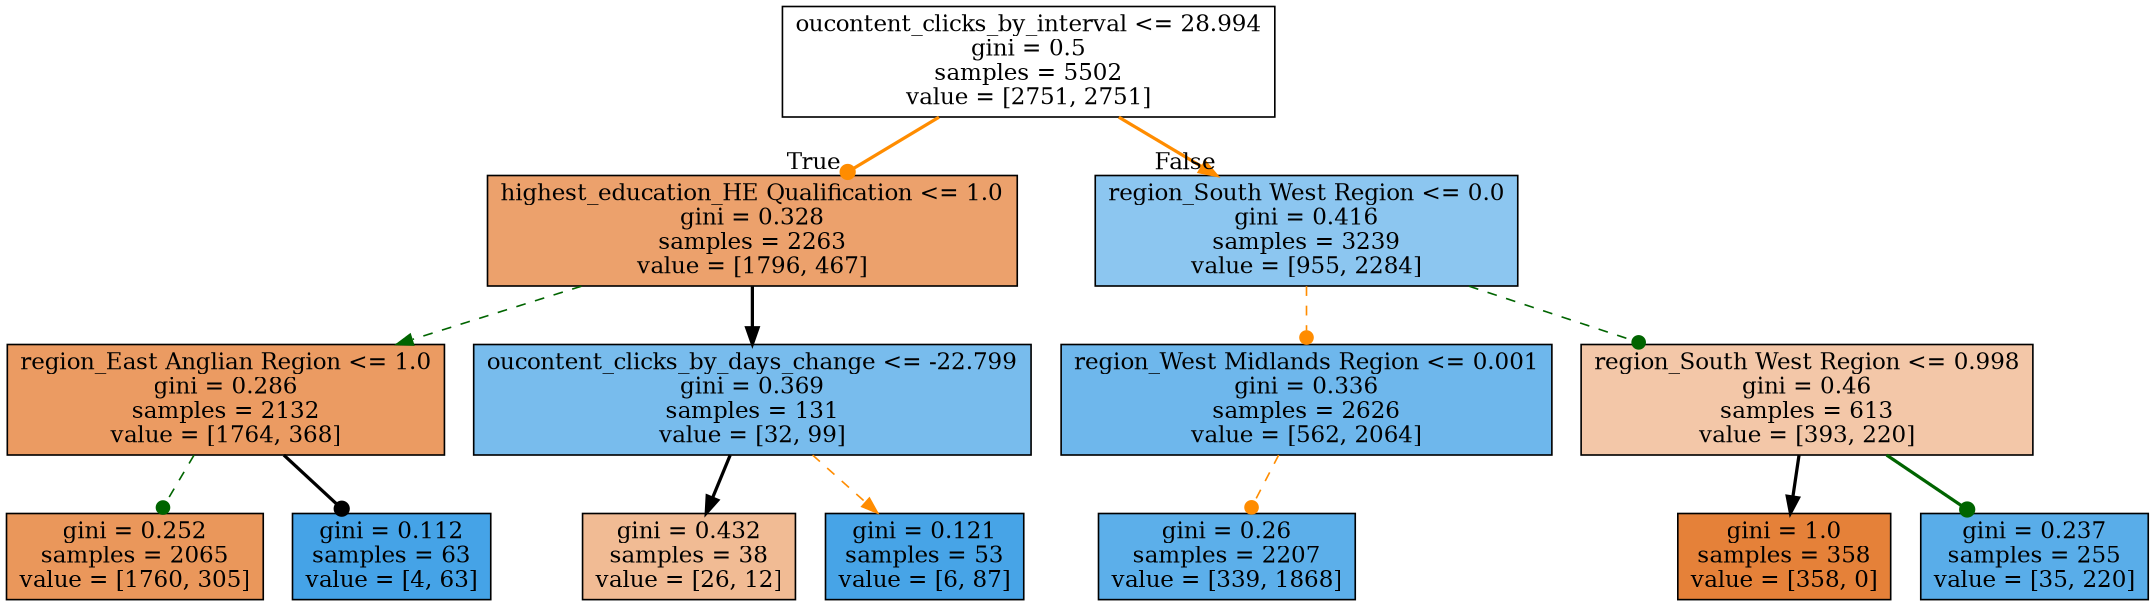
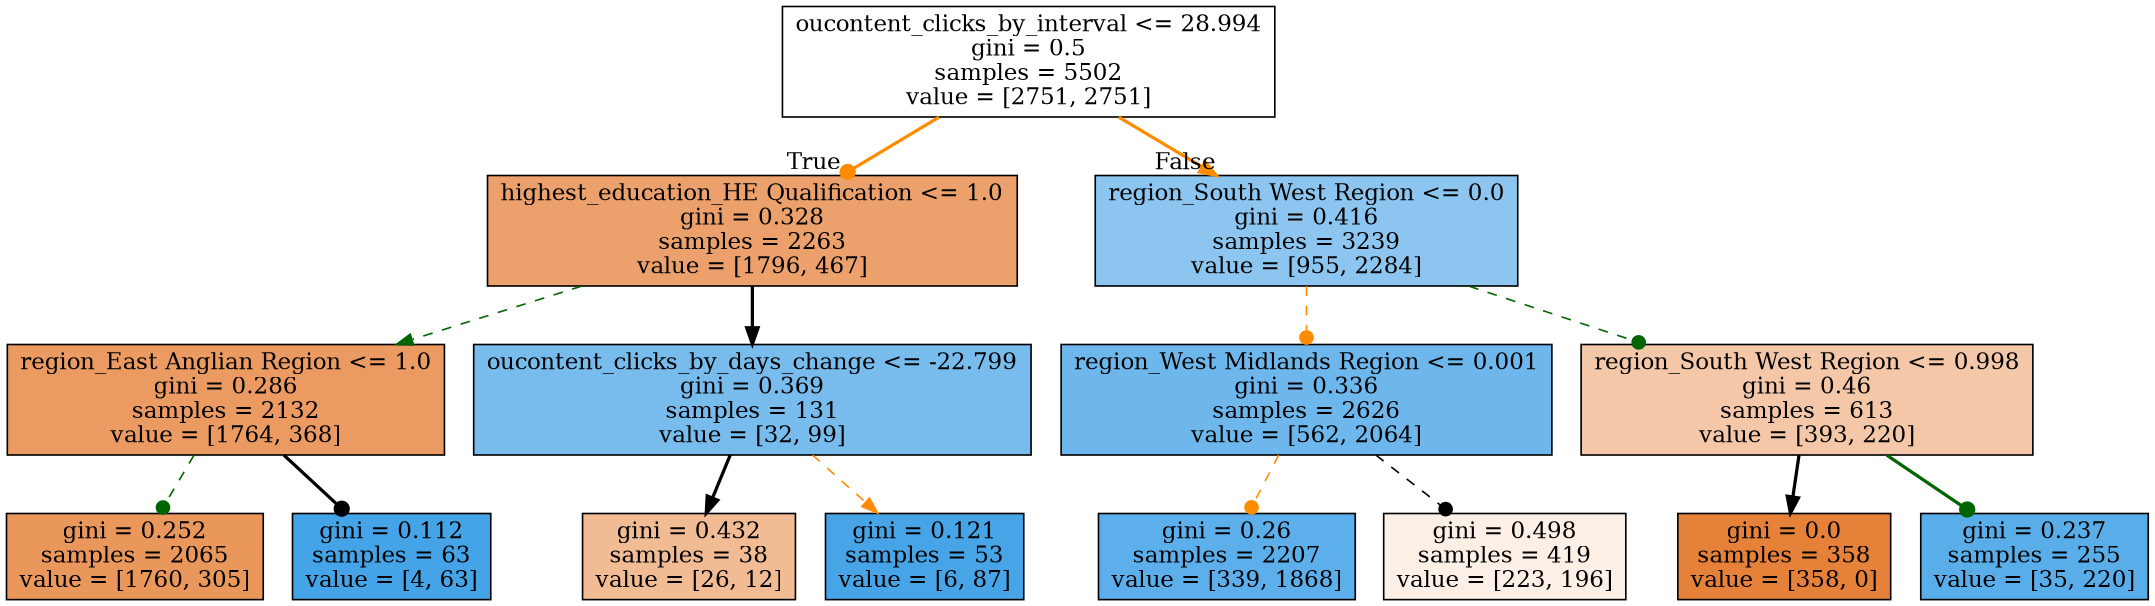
none -> (1505, 557)
(1784, 557) -> (1784, 557)
